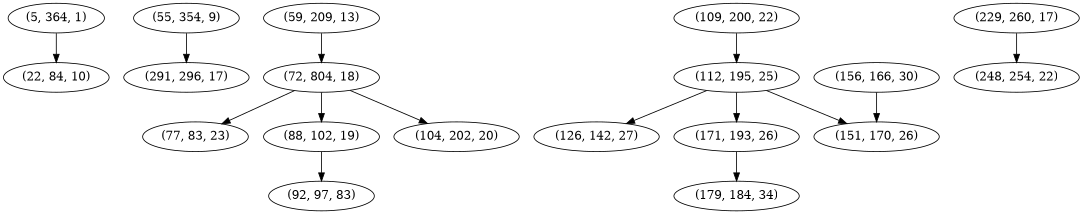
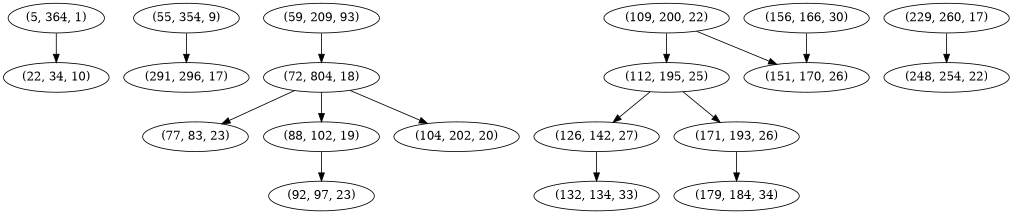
(321, 18) -> (321, 18)
(56, 77) -> (56, 77)
(803, 106) -> (733, 46)
(321, 196) -> (321, 196)
none -> (597, 196)
